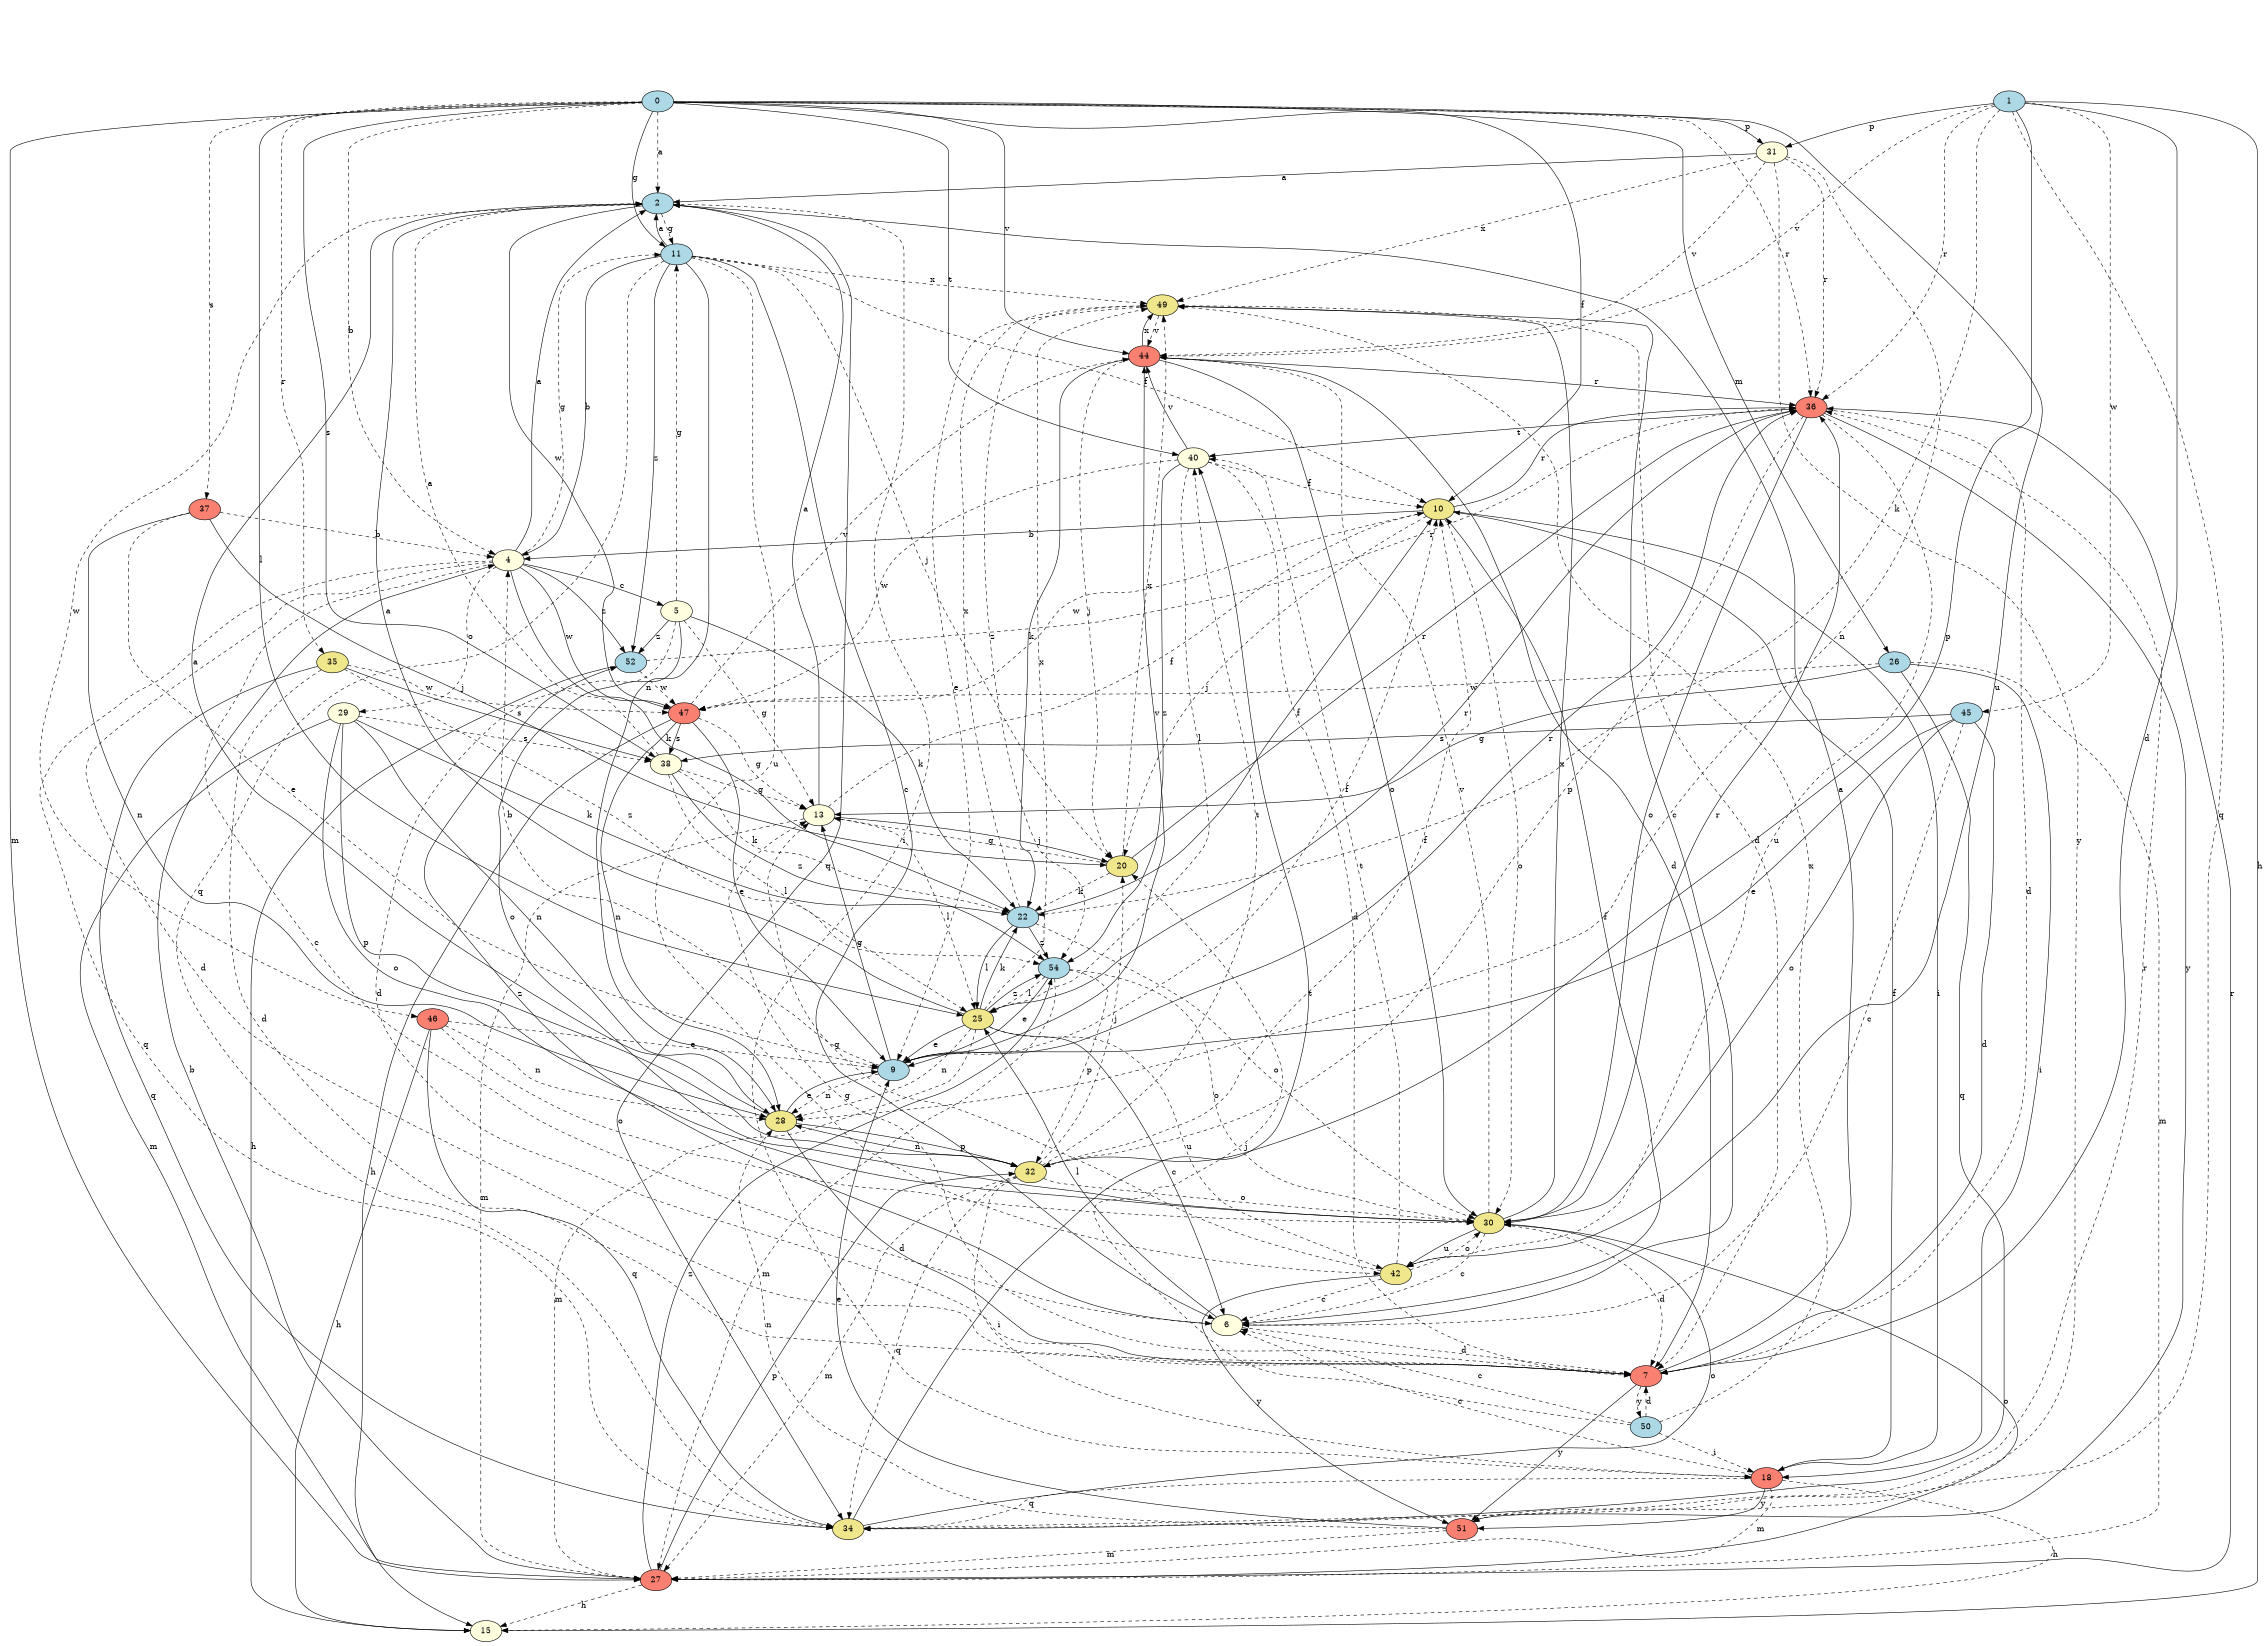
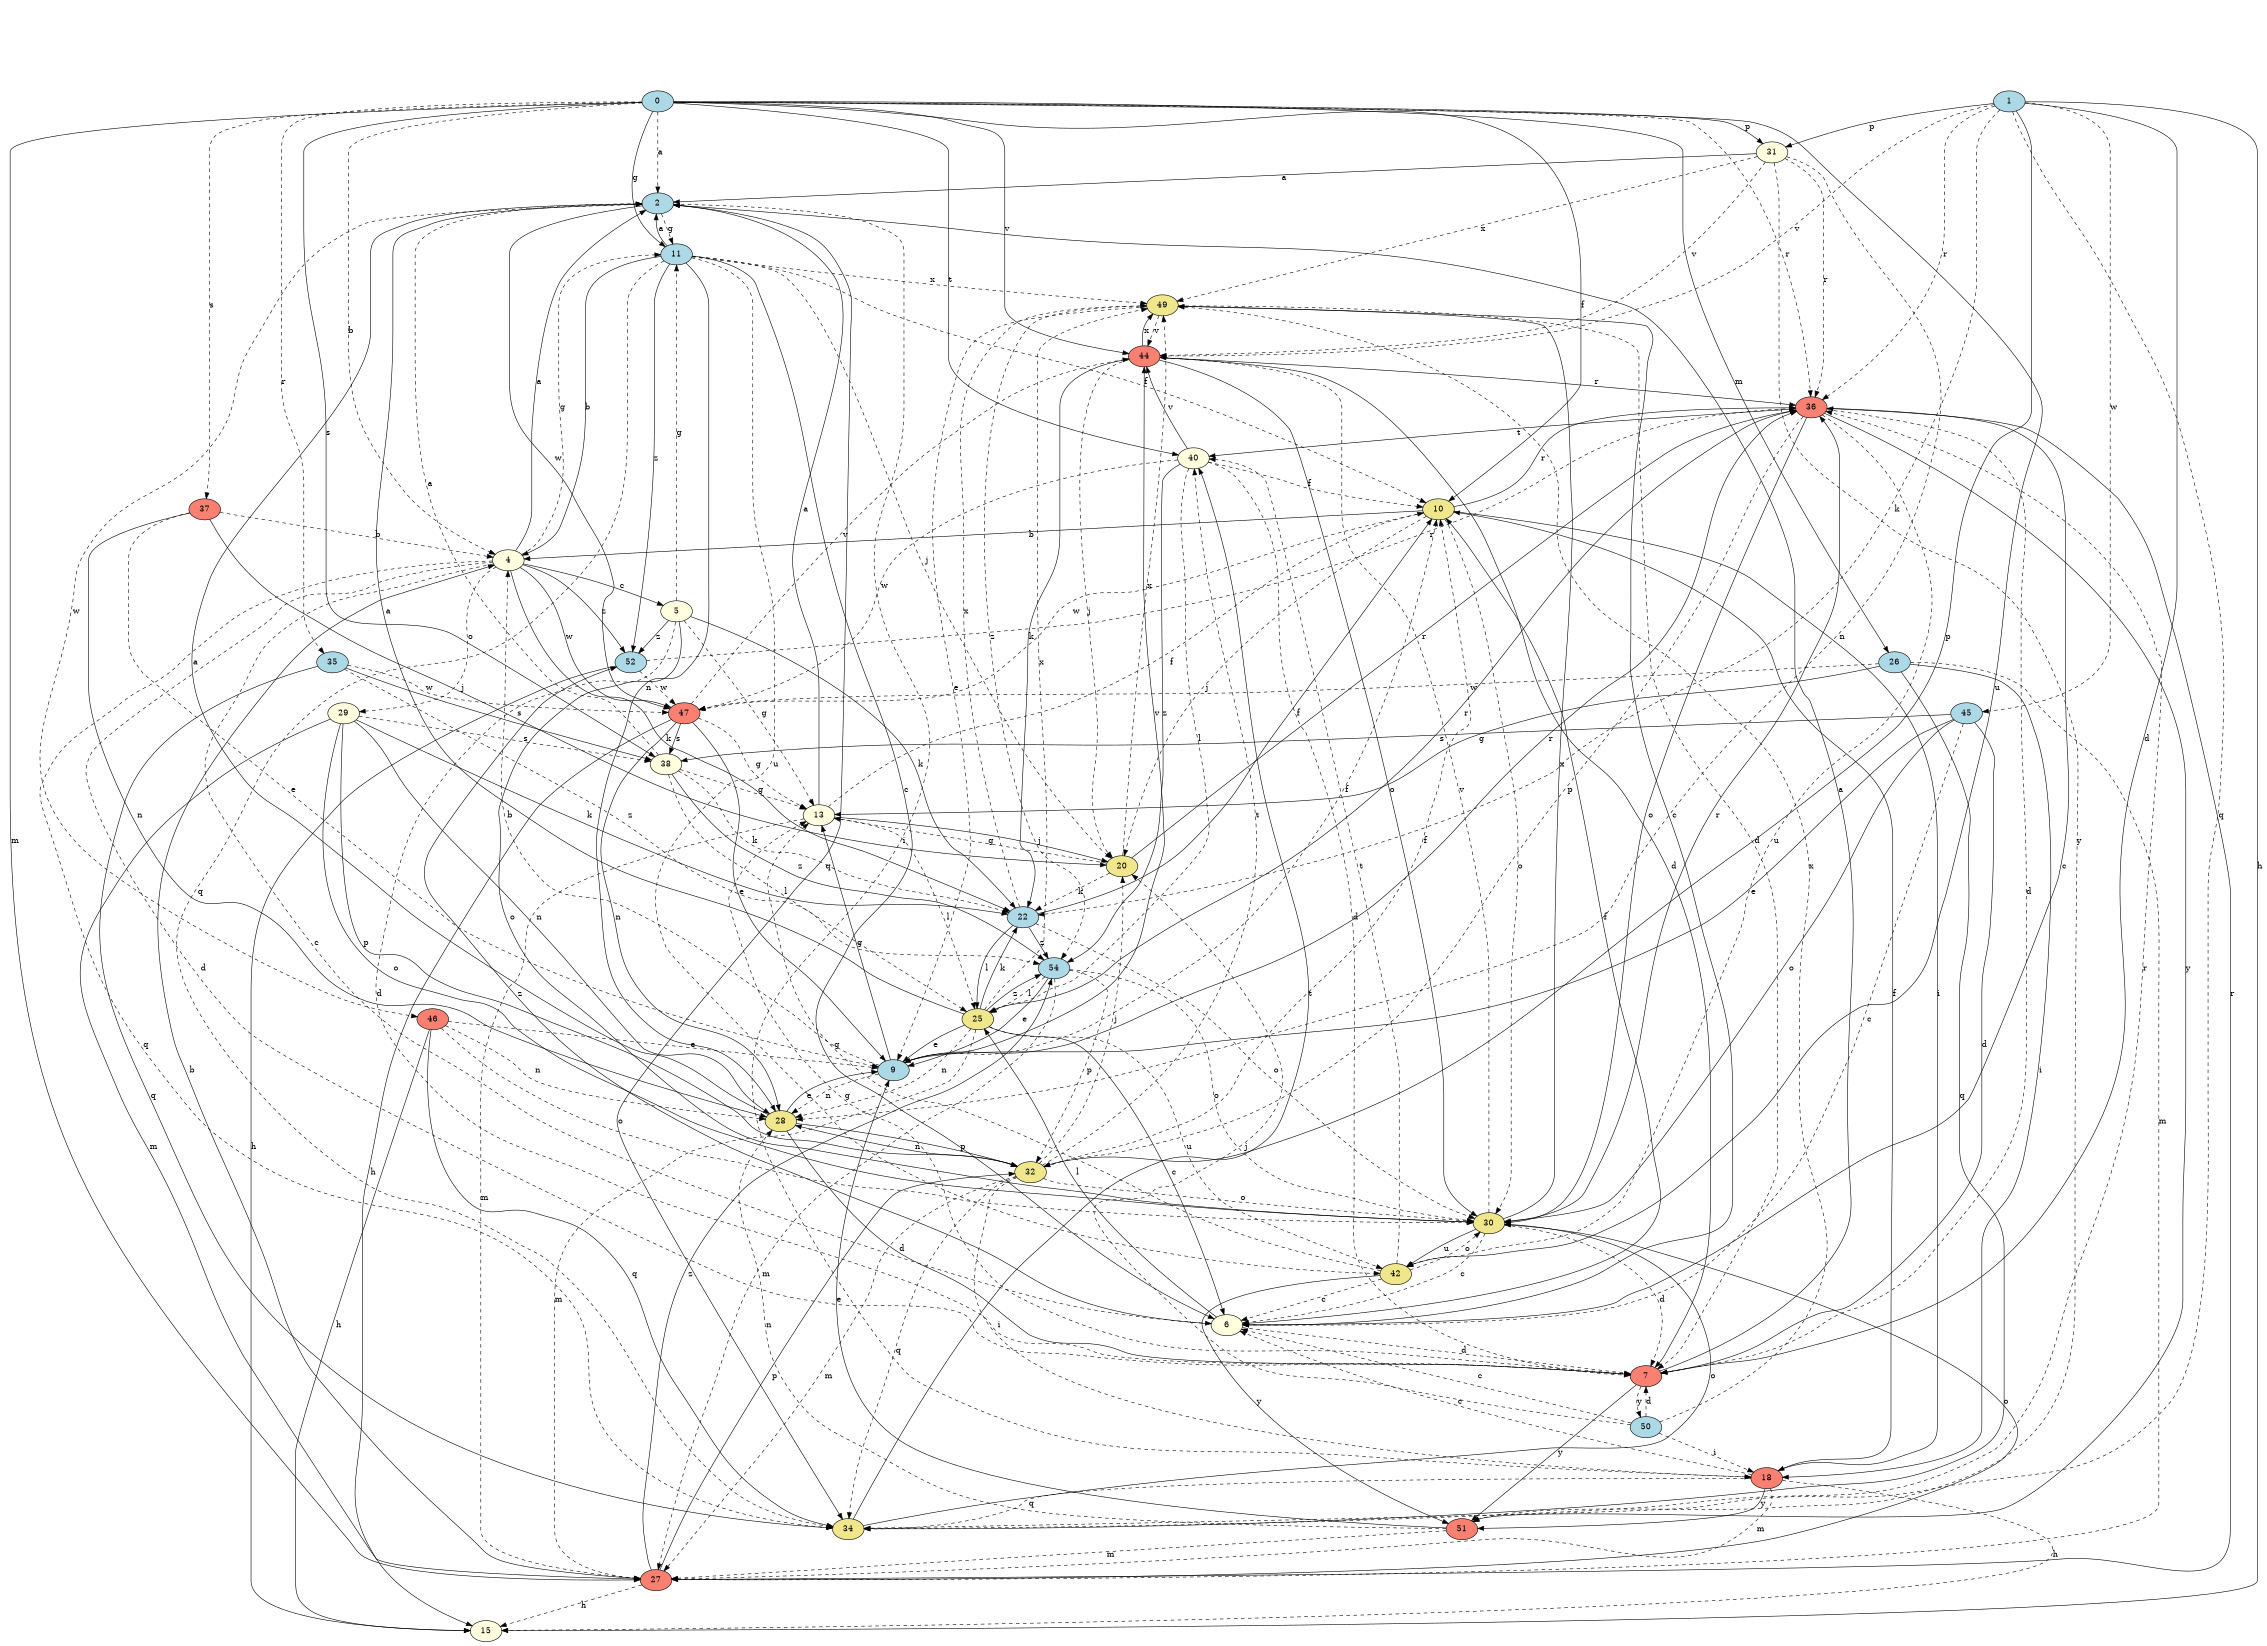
(261, 609) -> none
(333, 662) -> (333, 662)
none -> (1993, 1045)
(700, 1305) -> none
